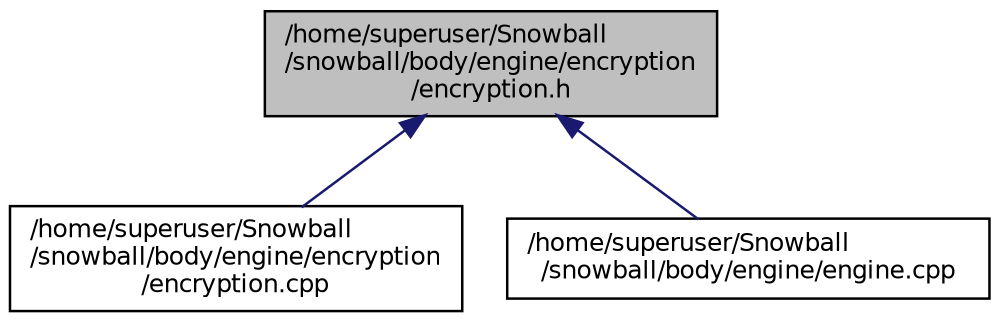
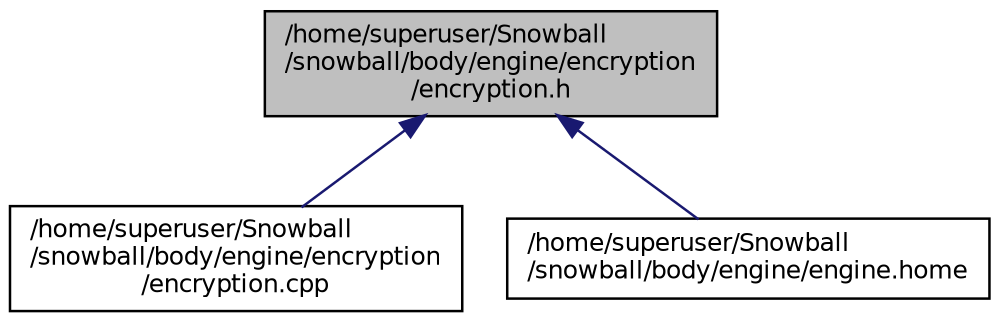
(748, 259) -> (748, 259)
